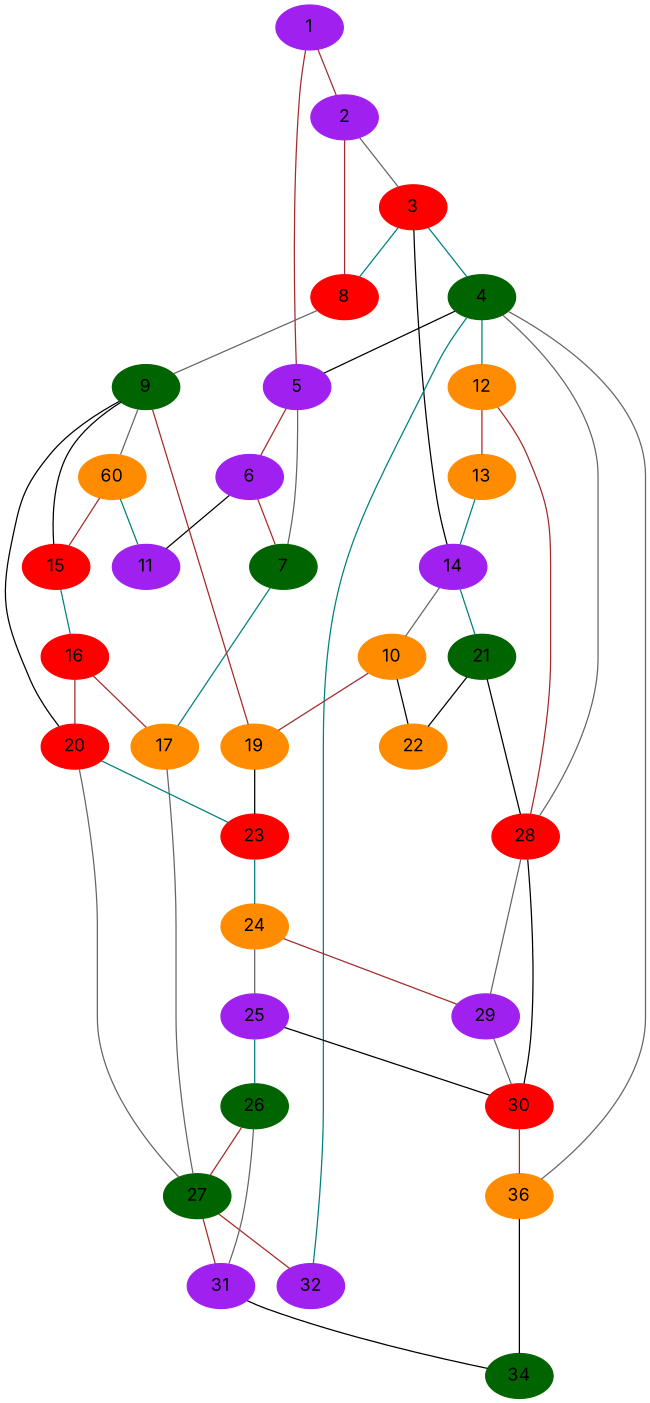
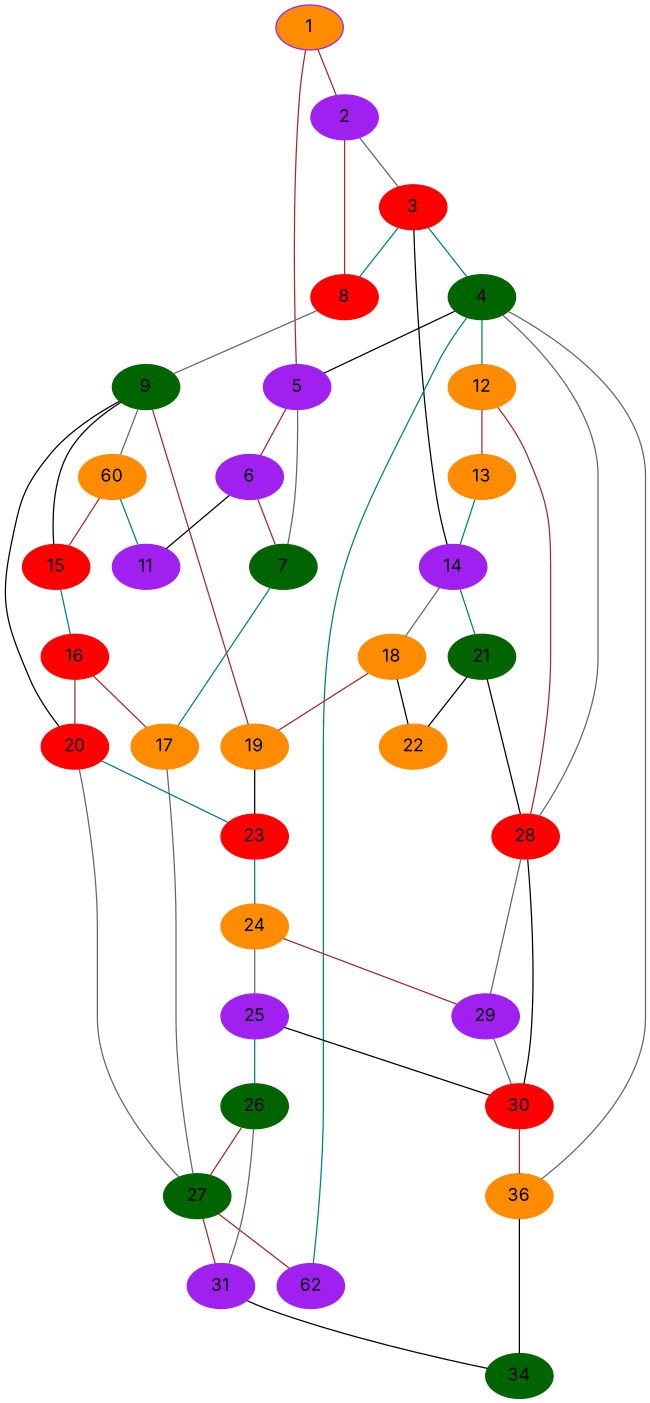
(310, 27) -> (310, 27)
(392, 657) -> (392, 657)
(311, 1286) -> (311, 1286)
